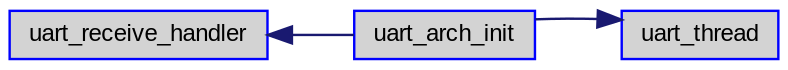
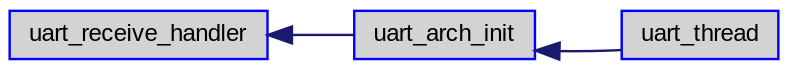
(566, 19) -> (591, 51)
